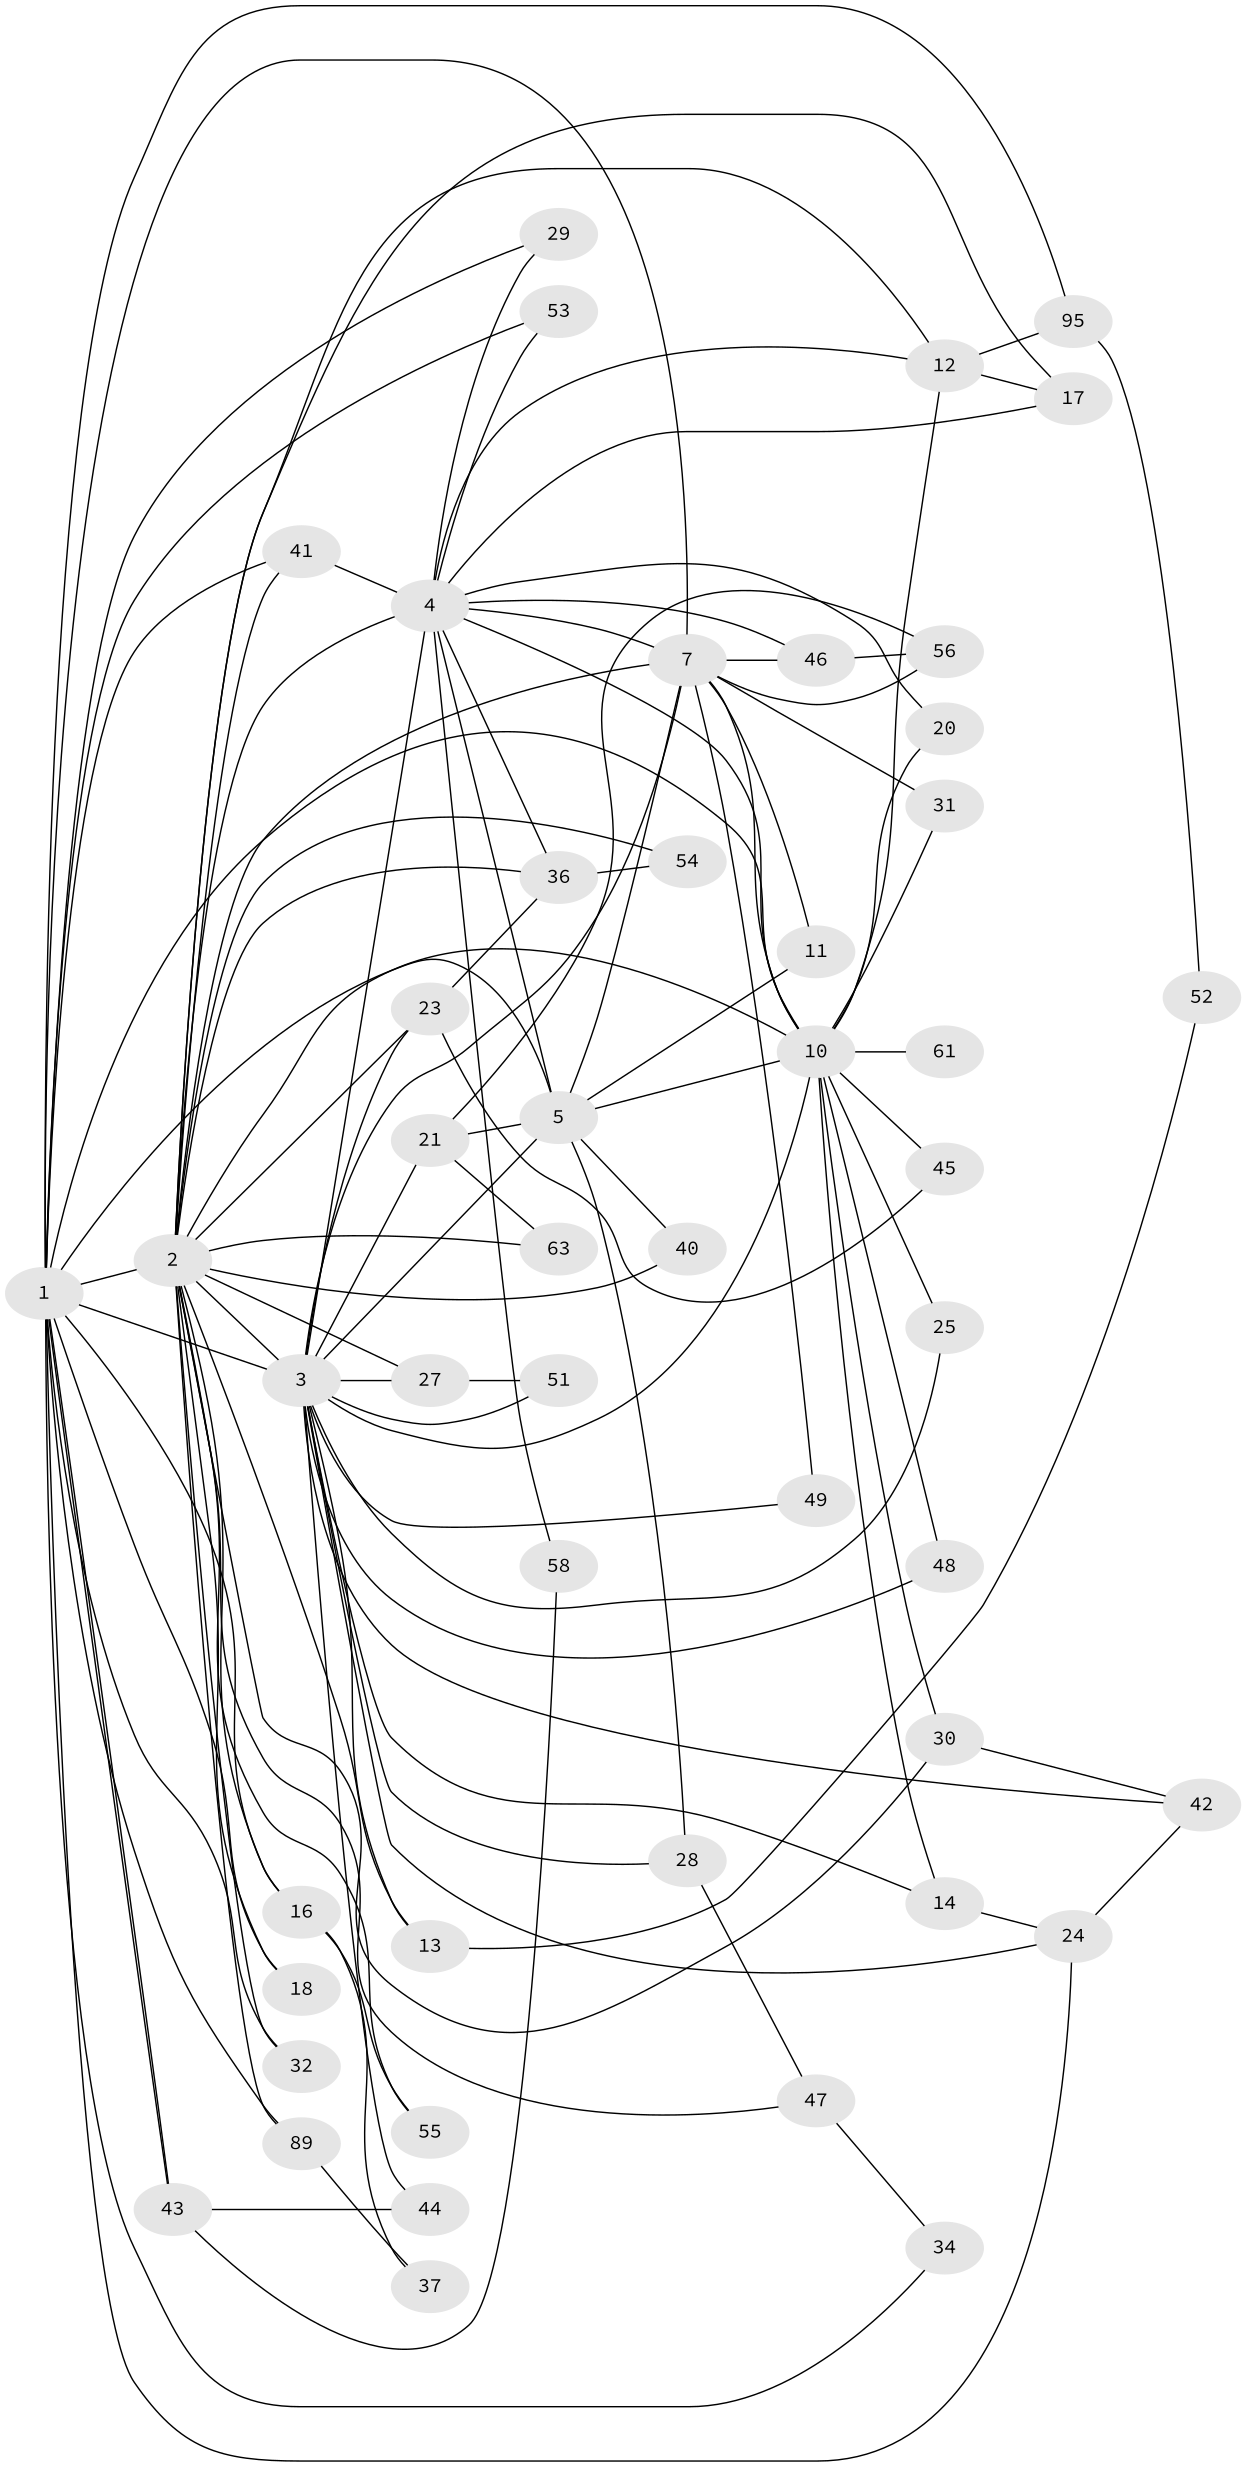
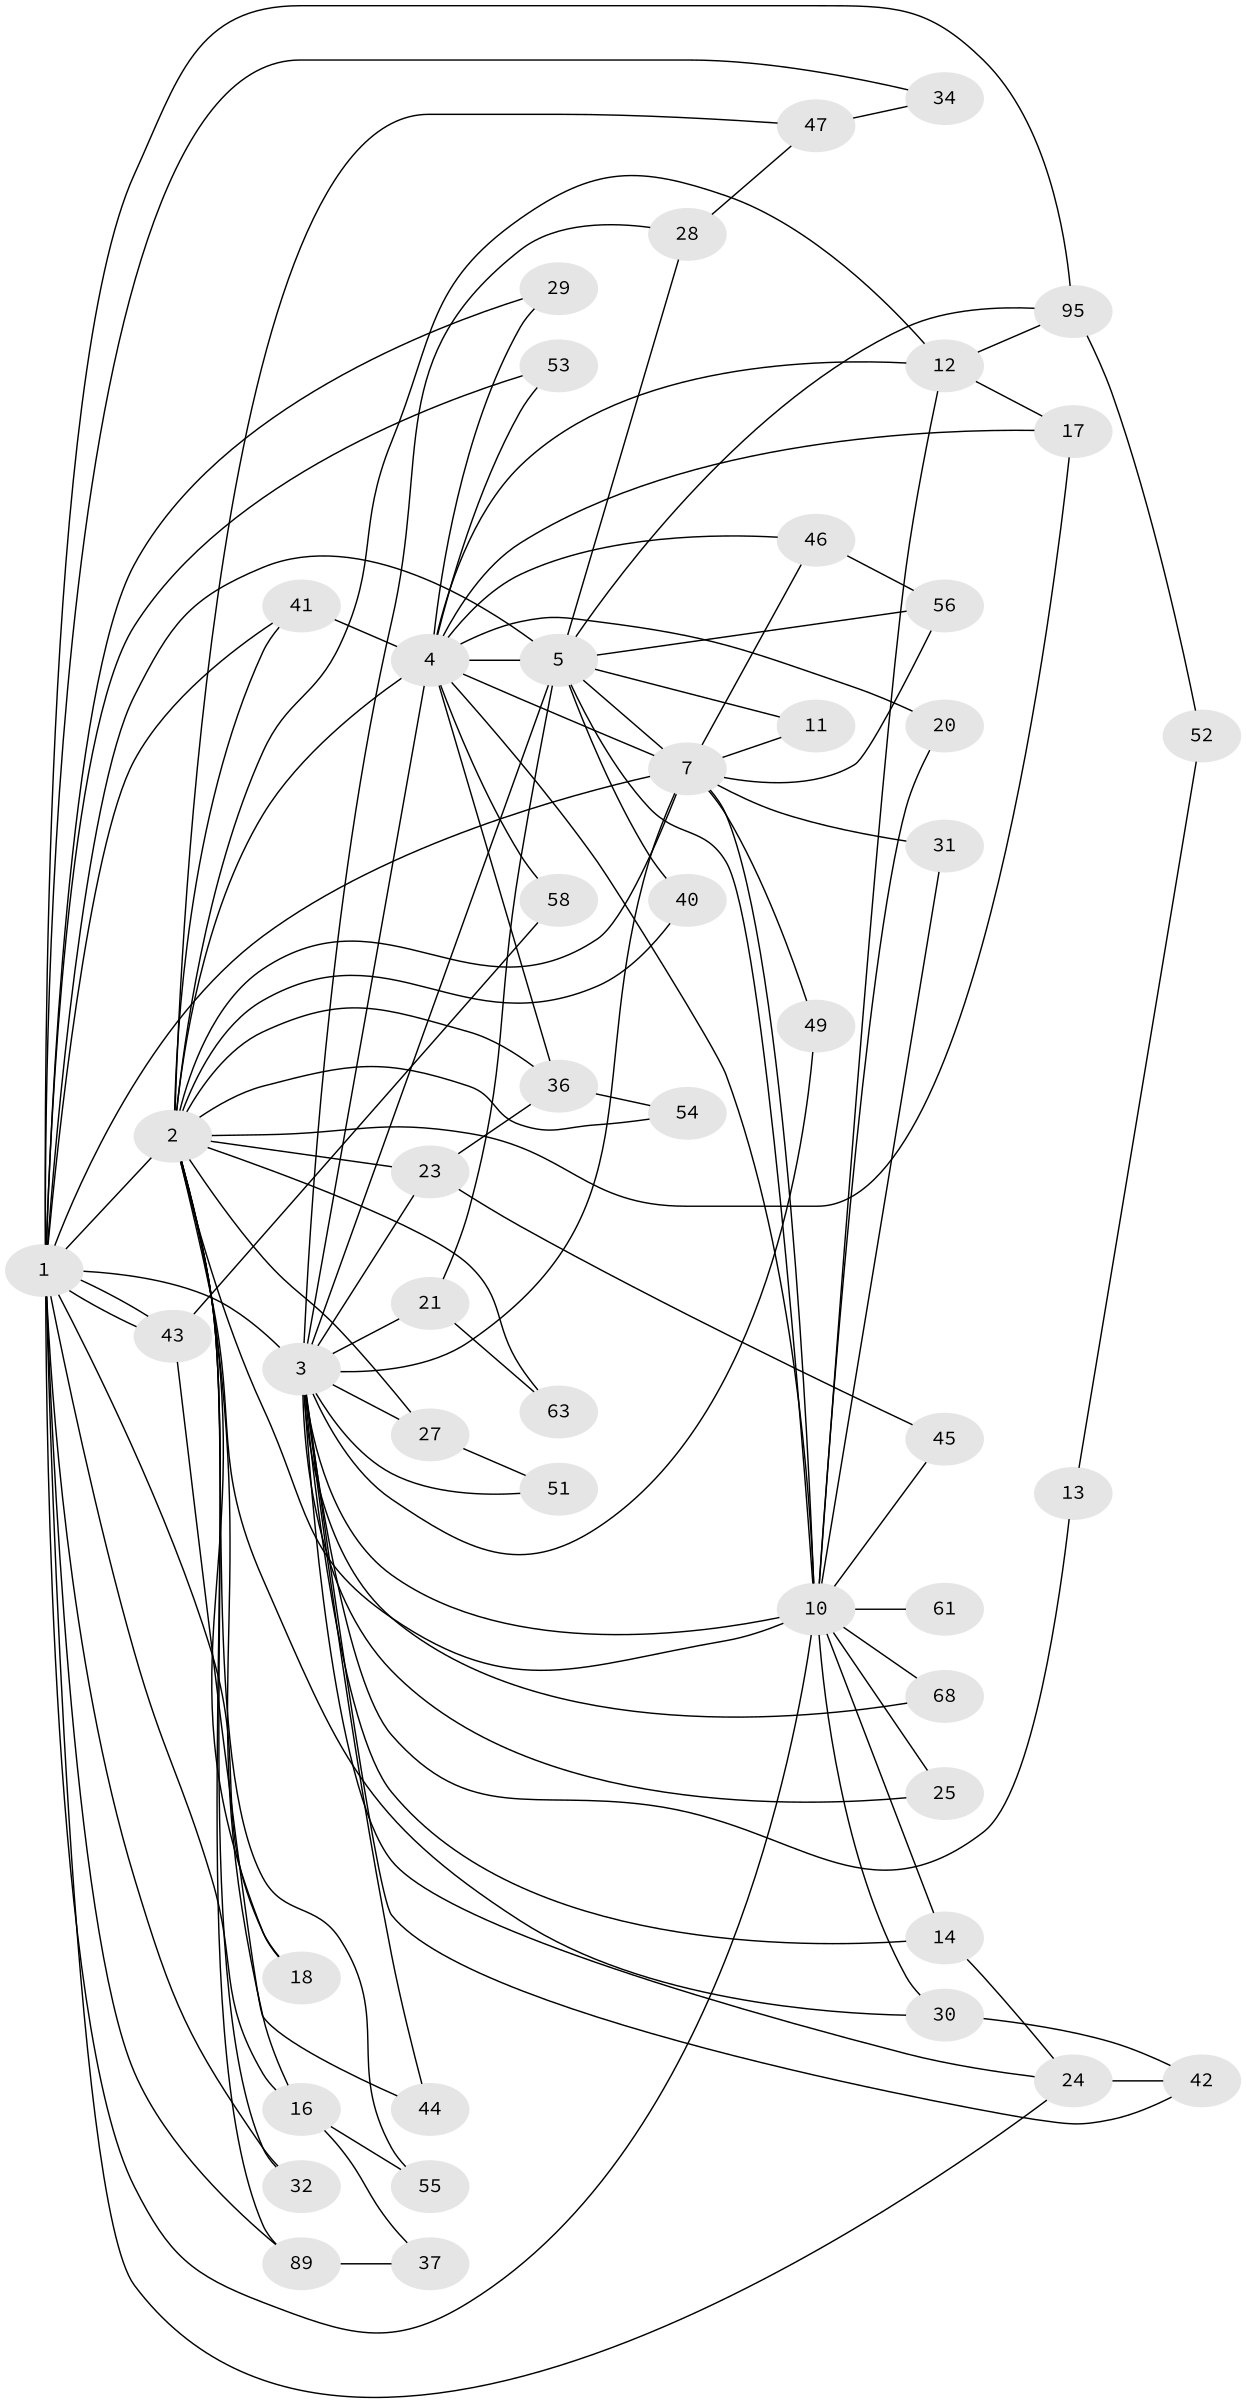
none -> (771, 417)
(607, 769) -> (752, 633)
(237, 1321) -> none
(945, 1566) -> (945, 1696)
(302, 1604) -> none
